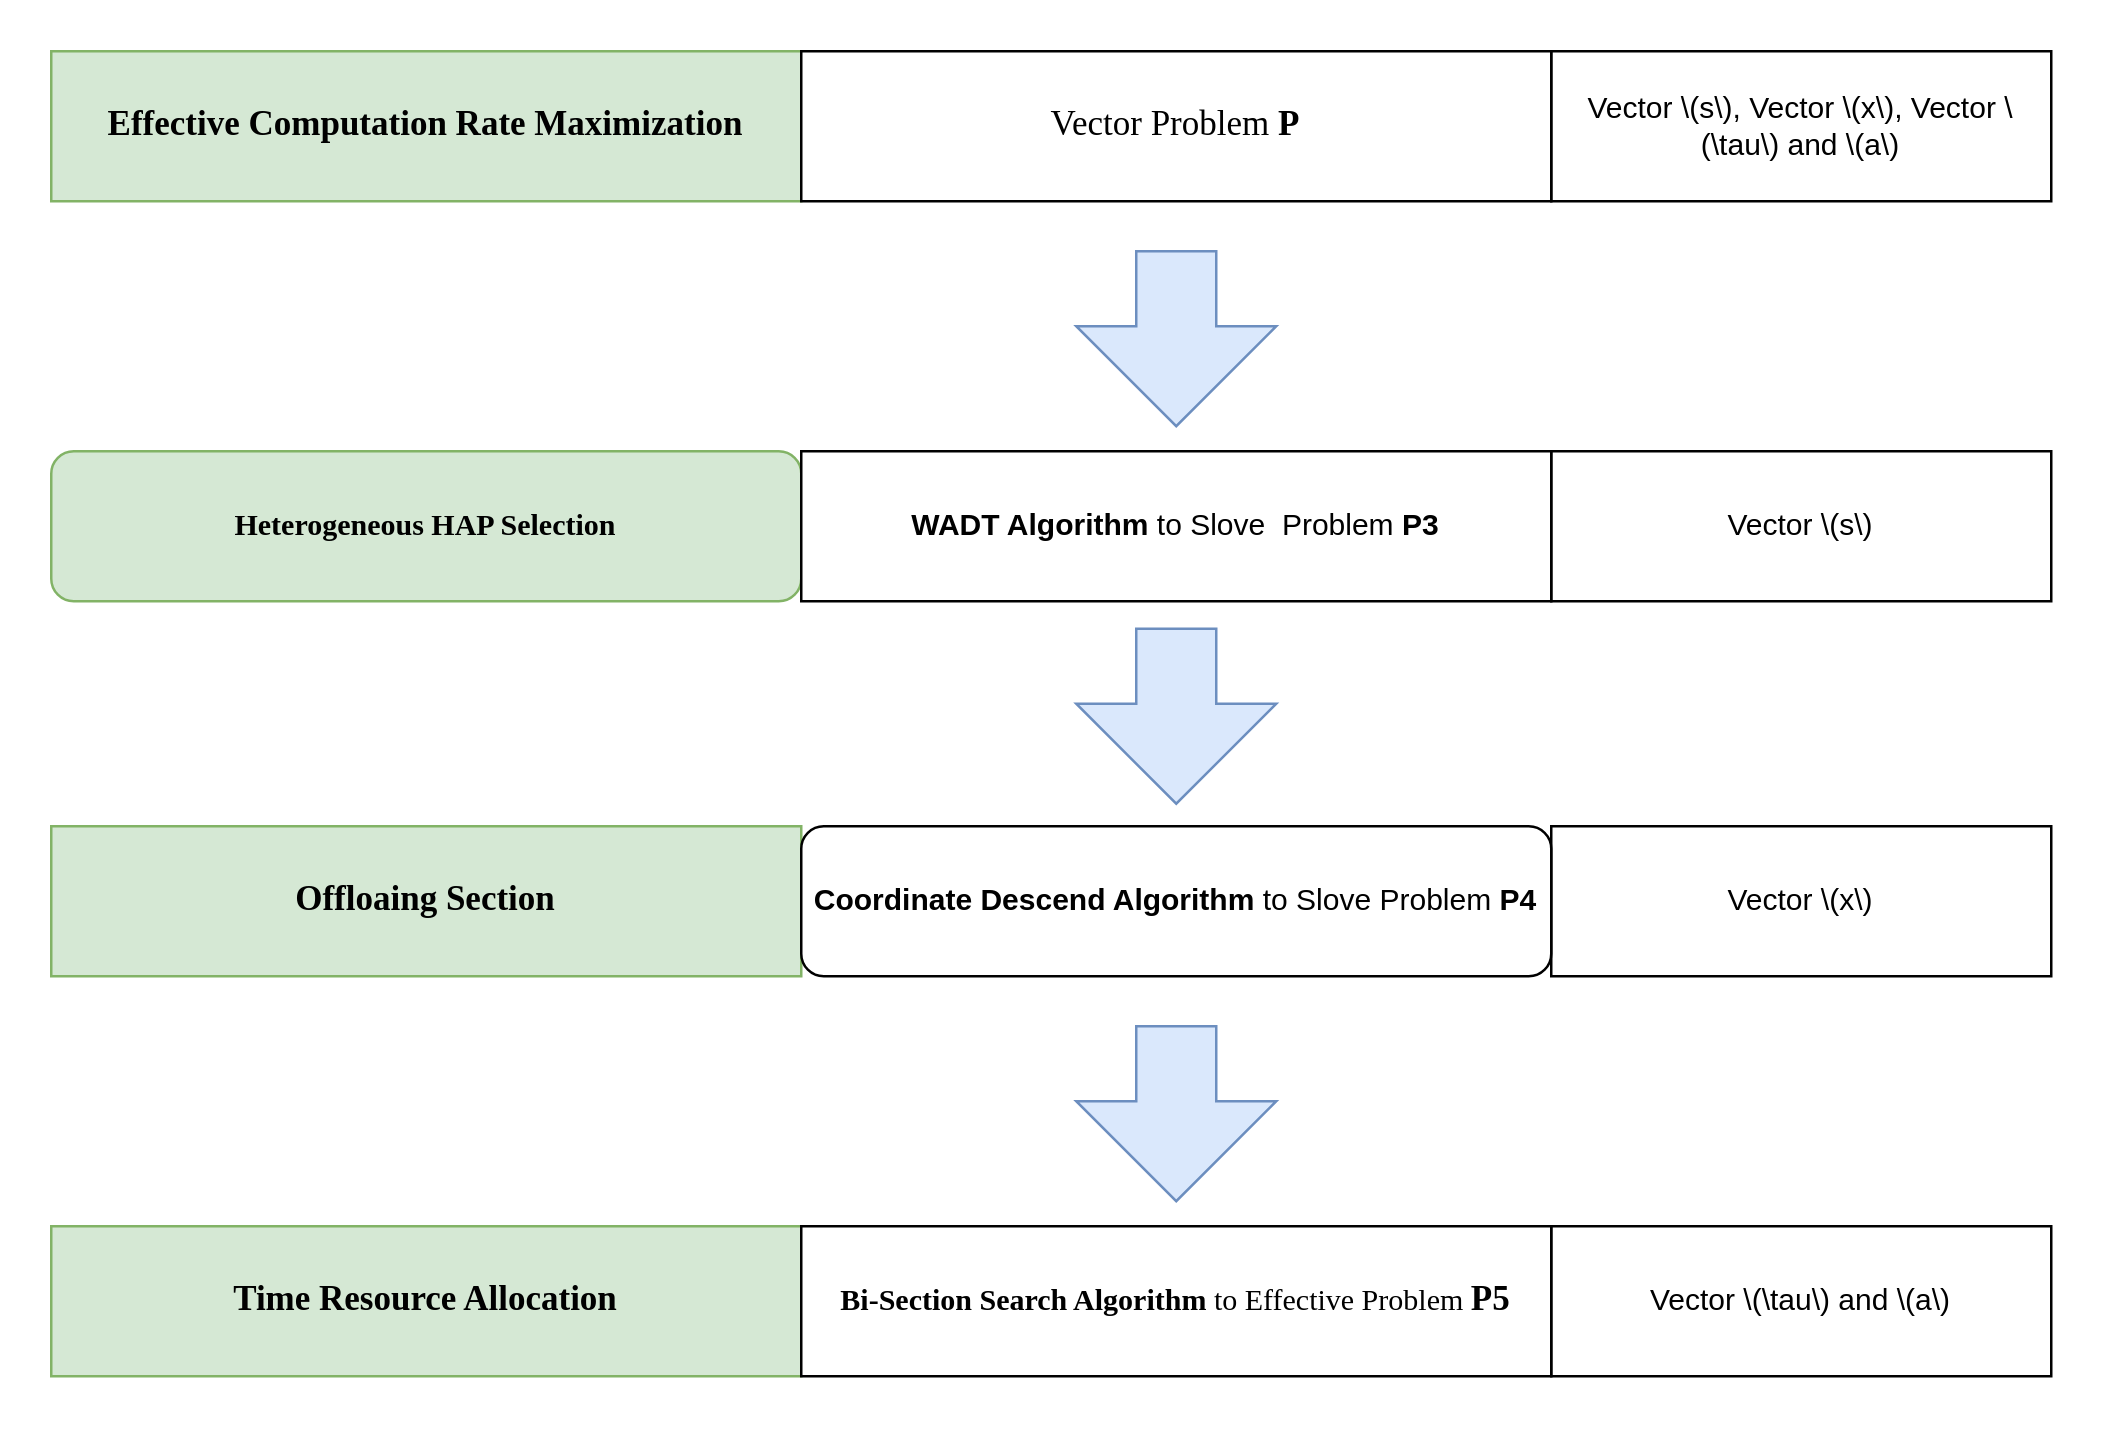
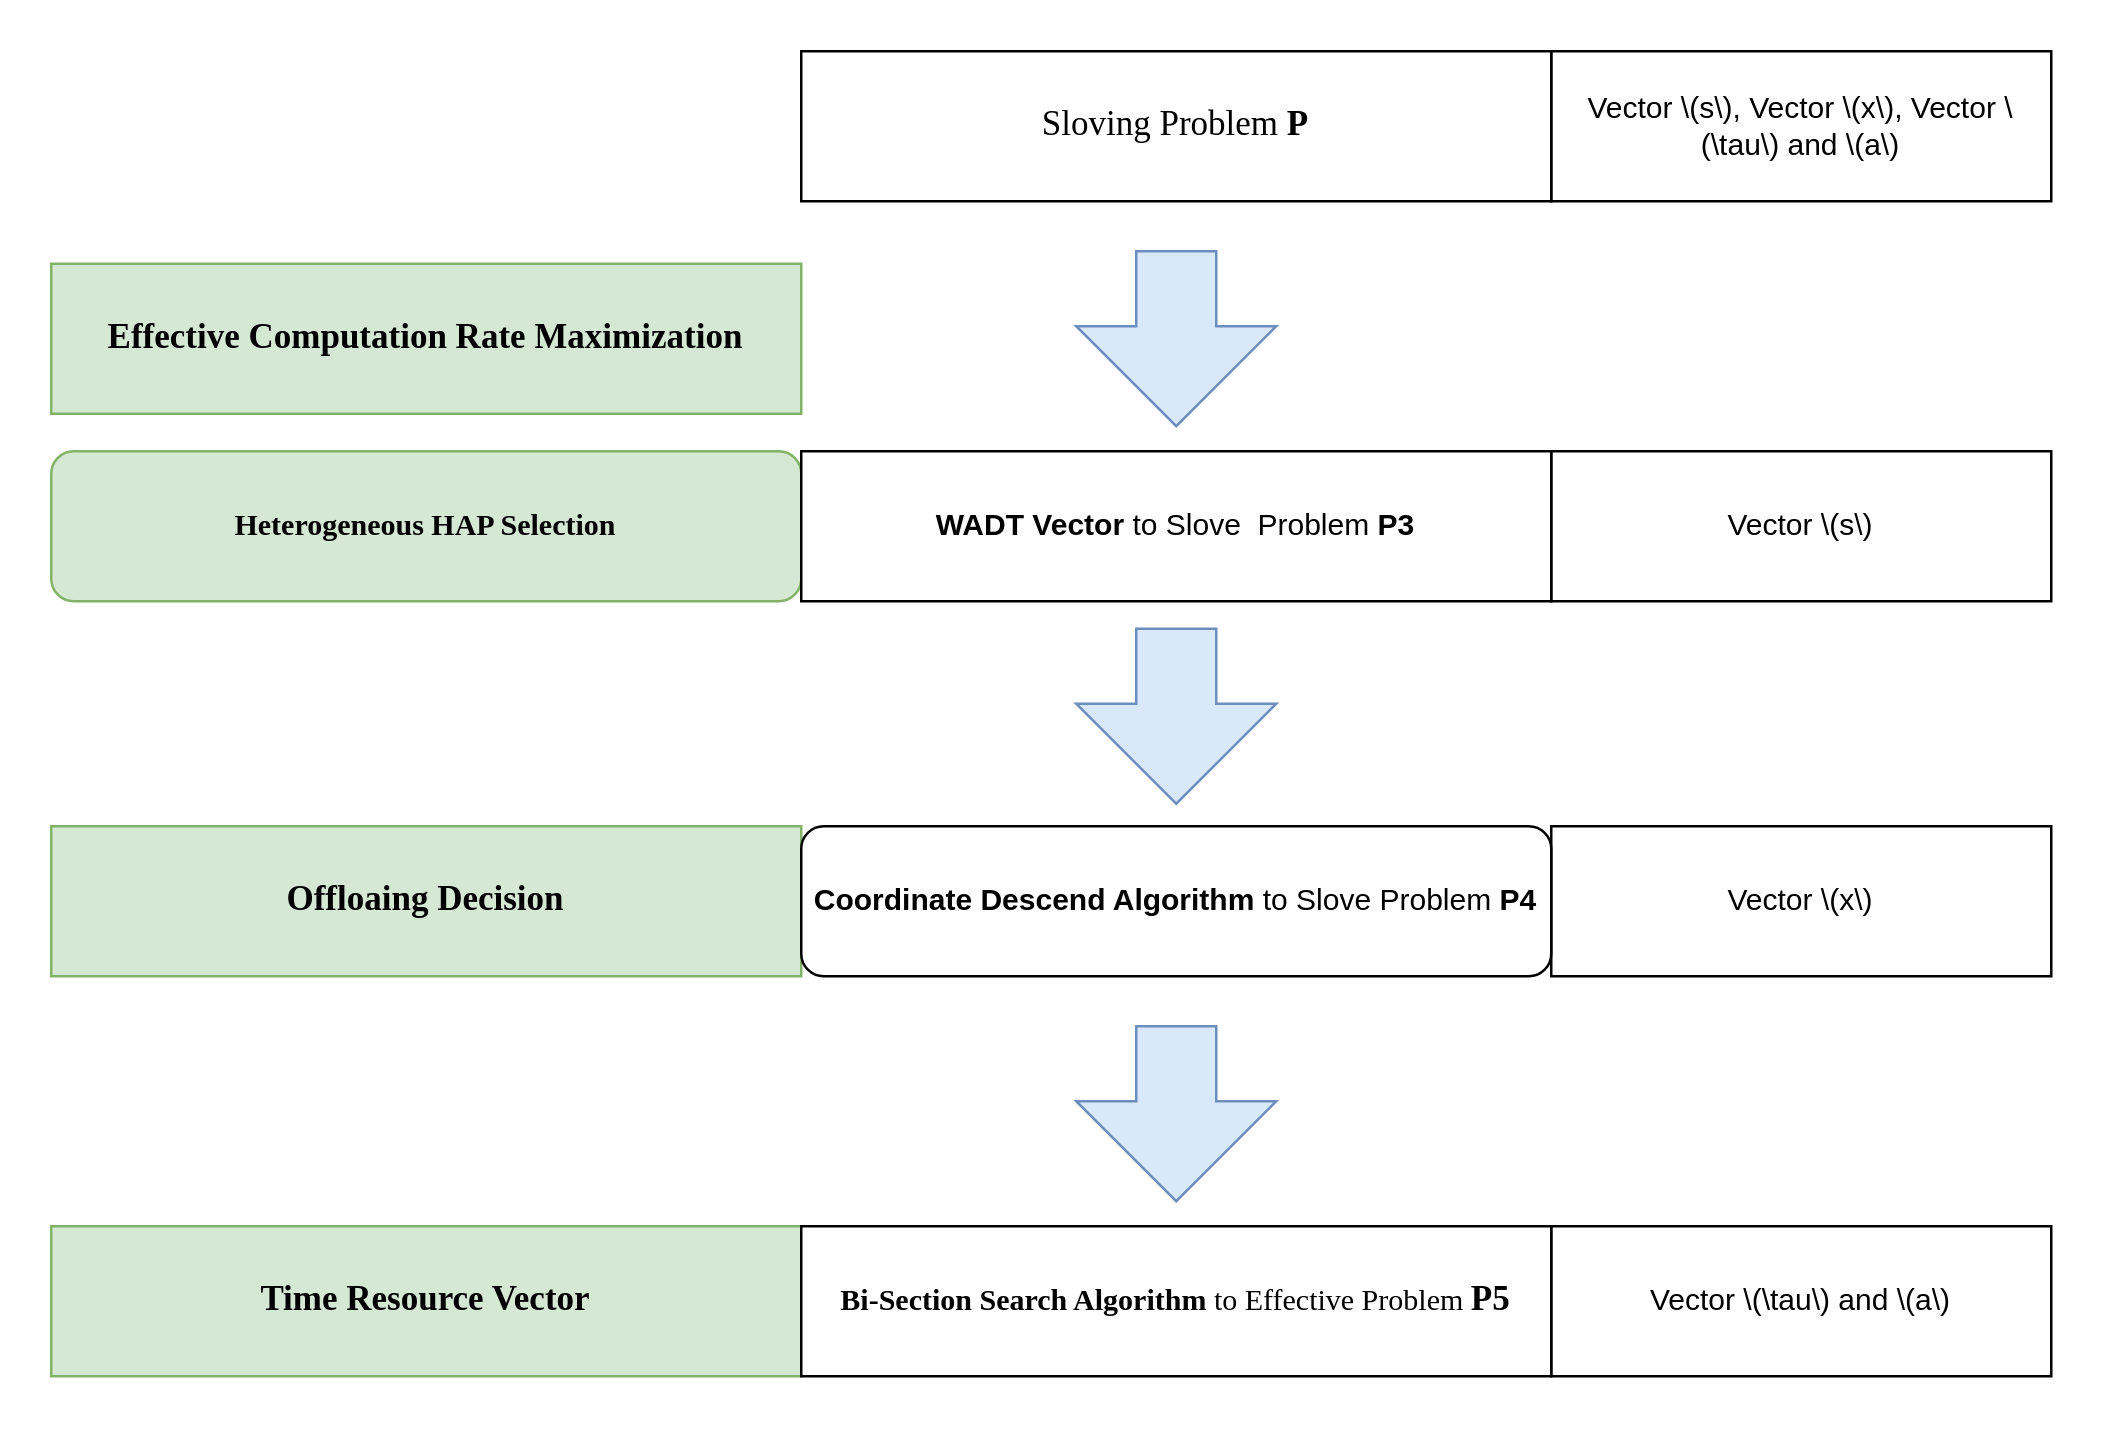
(426, 126) -> (426, 339)
(1176, 126) -> (1176, 126)
(1176, 526) -> (1176, 526)
(426, 901) -> (426, 901)
(426, 1301) -> (426, 1301)
